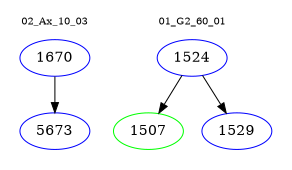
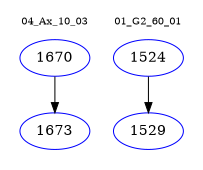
(55, 22) -> (55, 22)
(55, 131) -> (55, 131)
(148, 131) -> none
